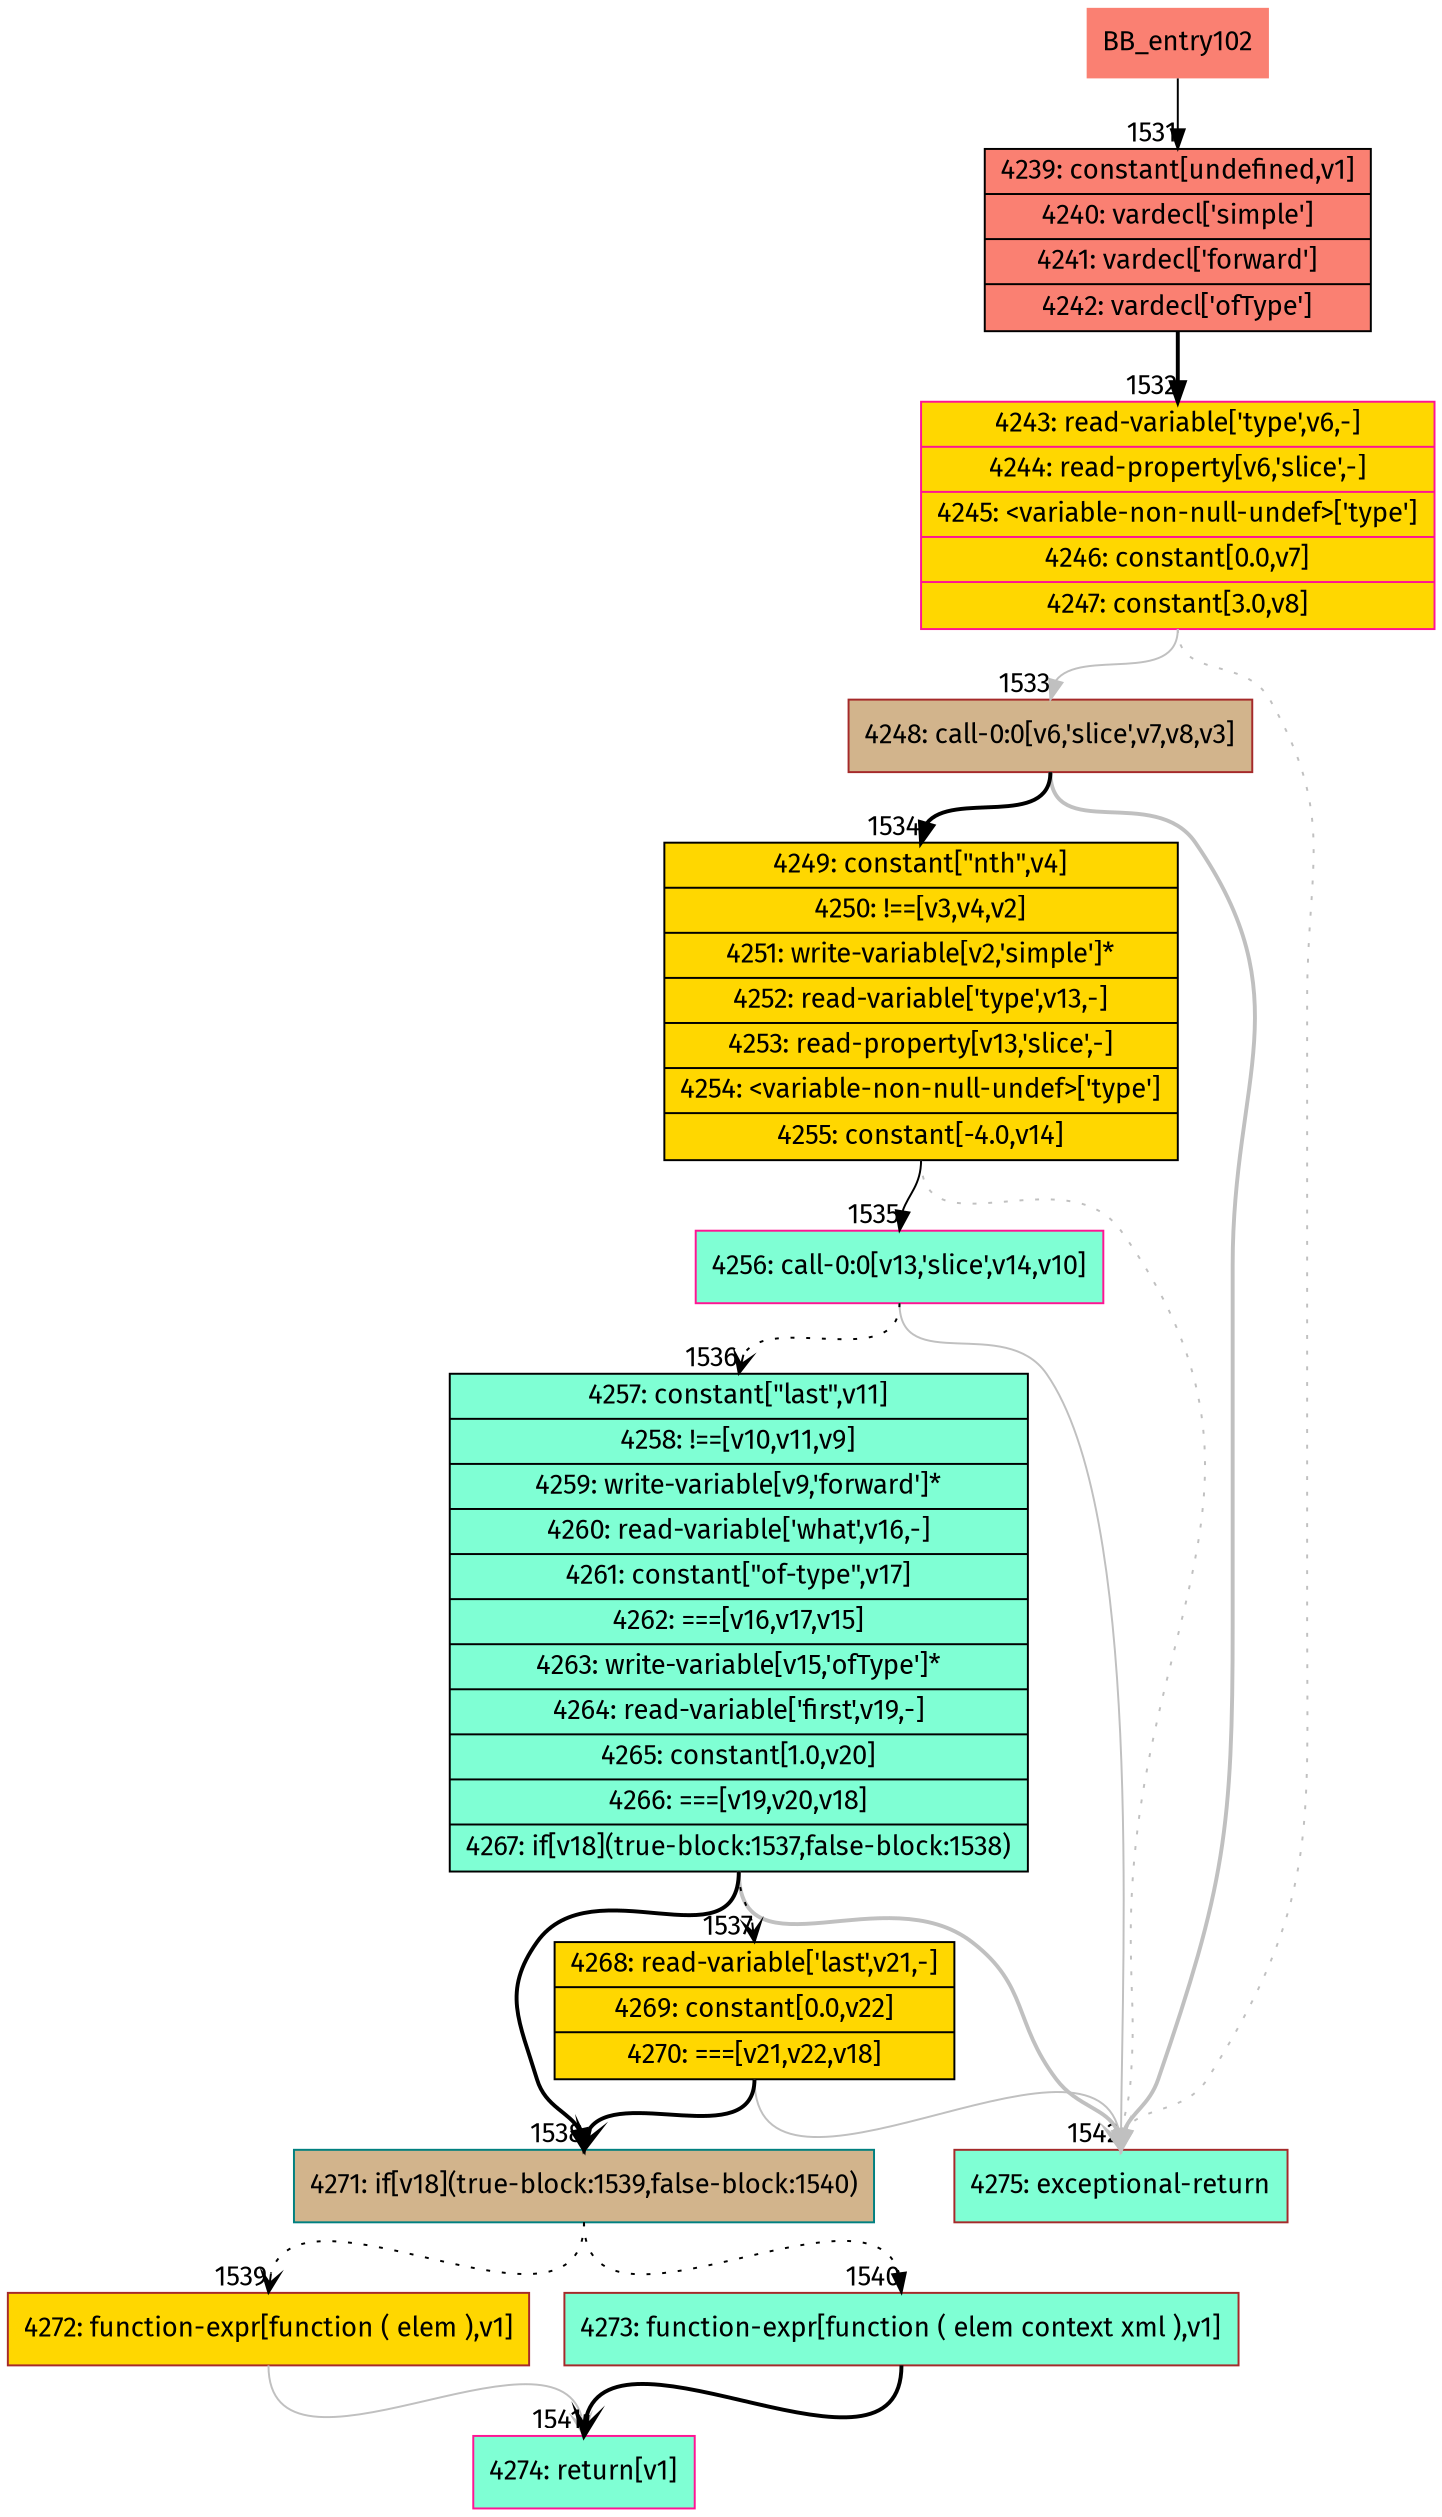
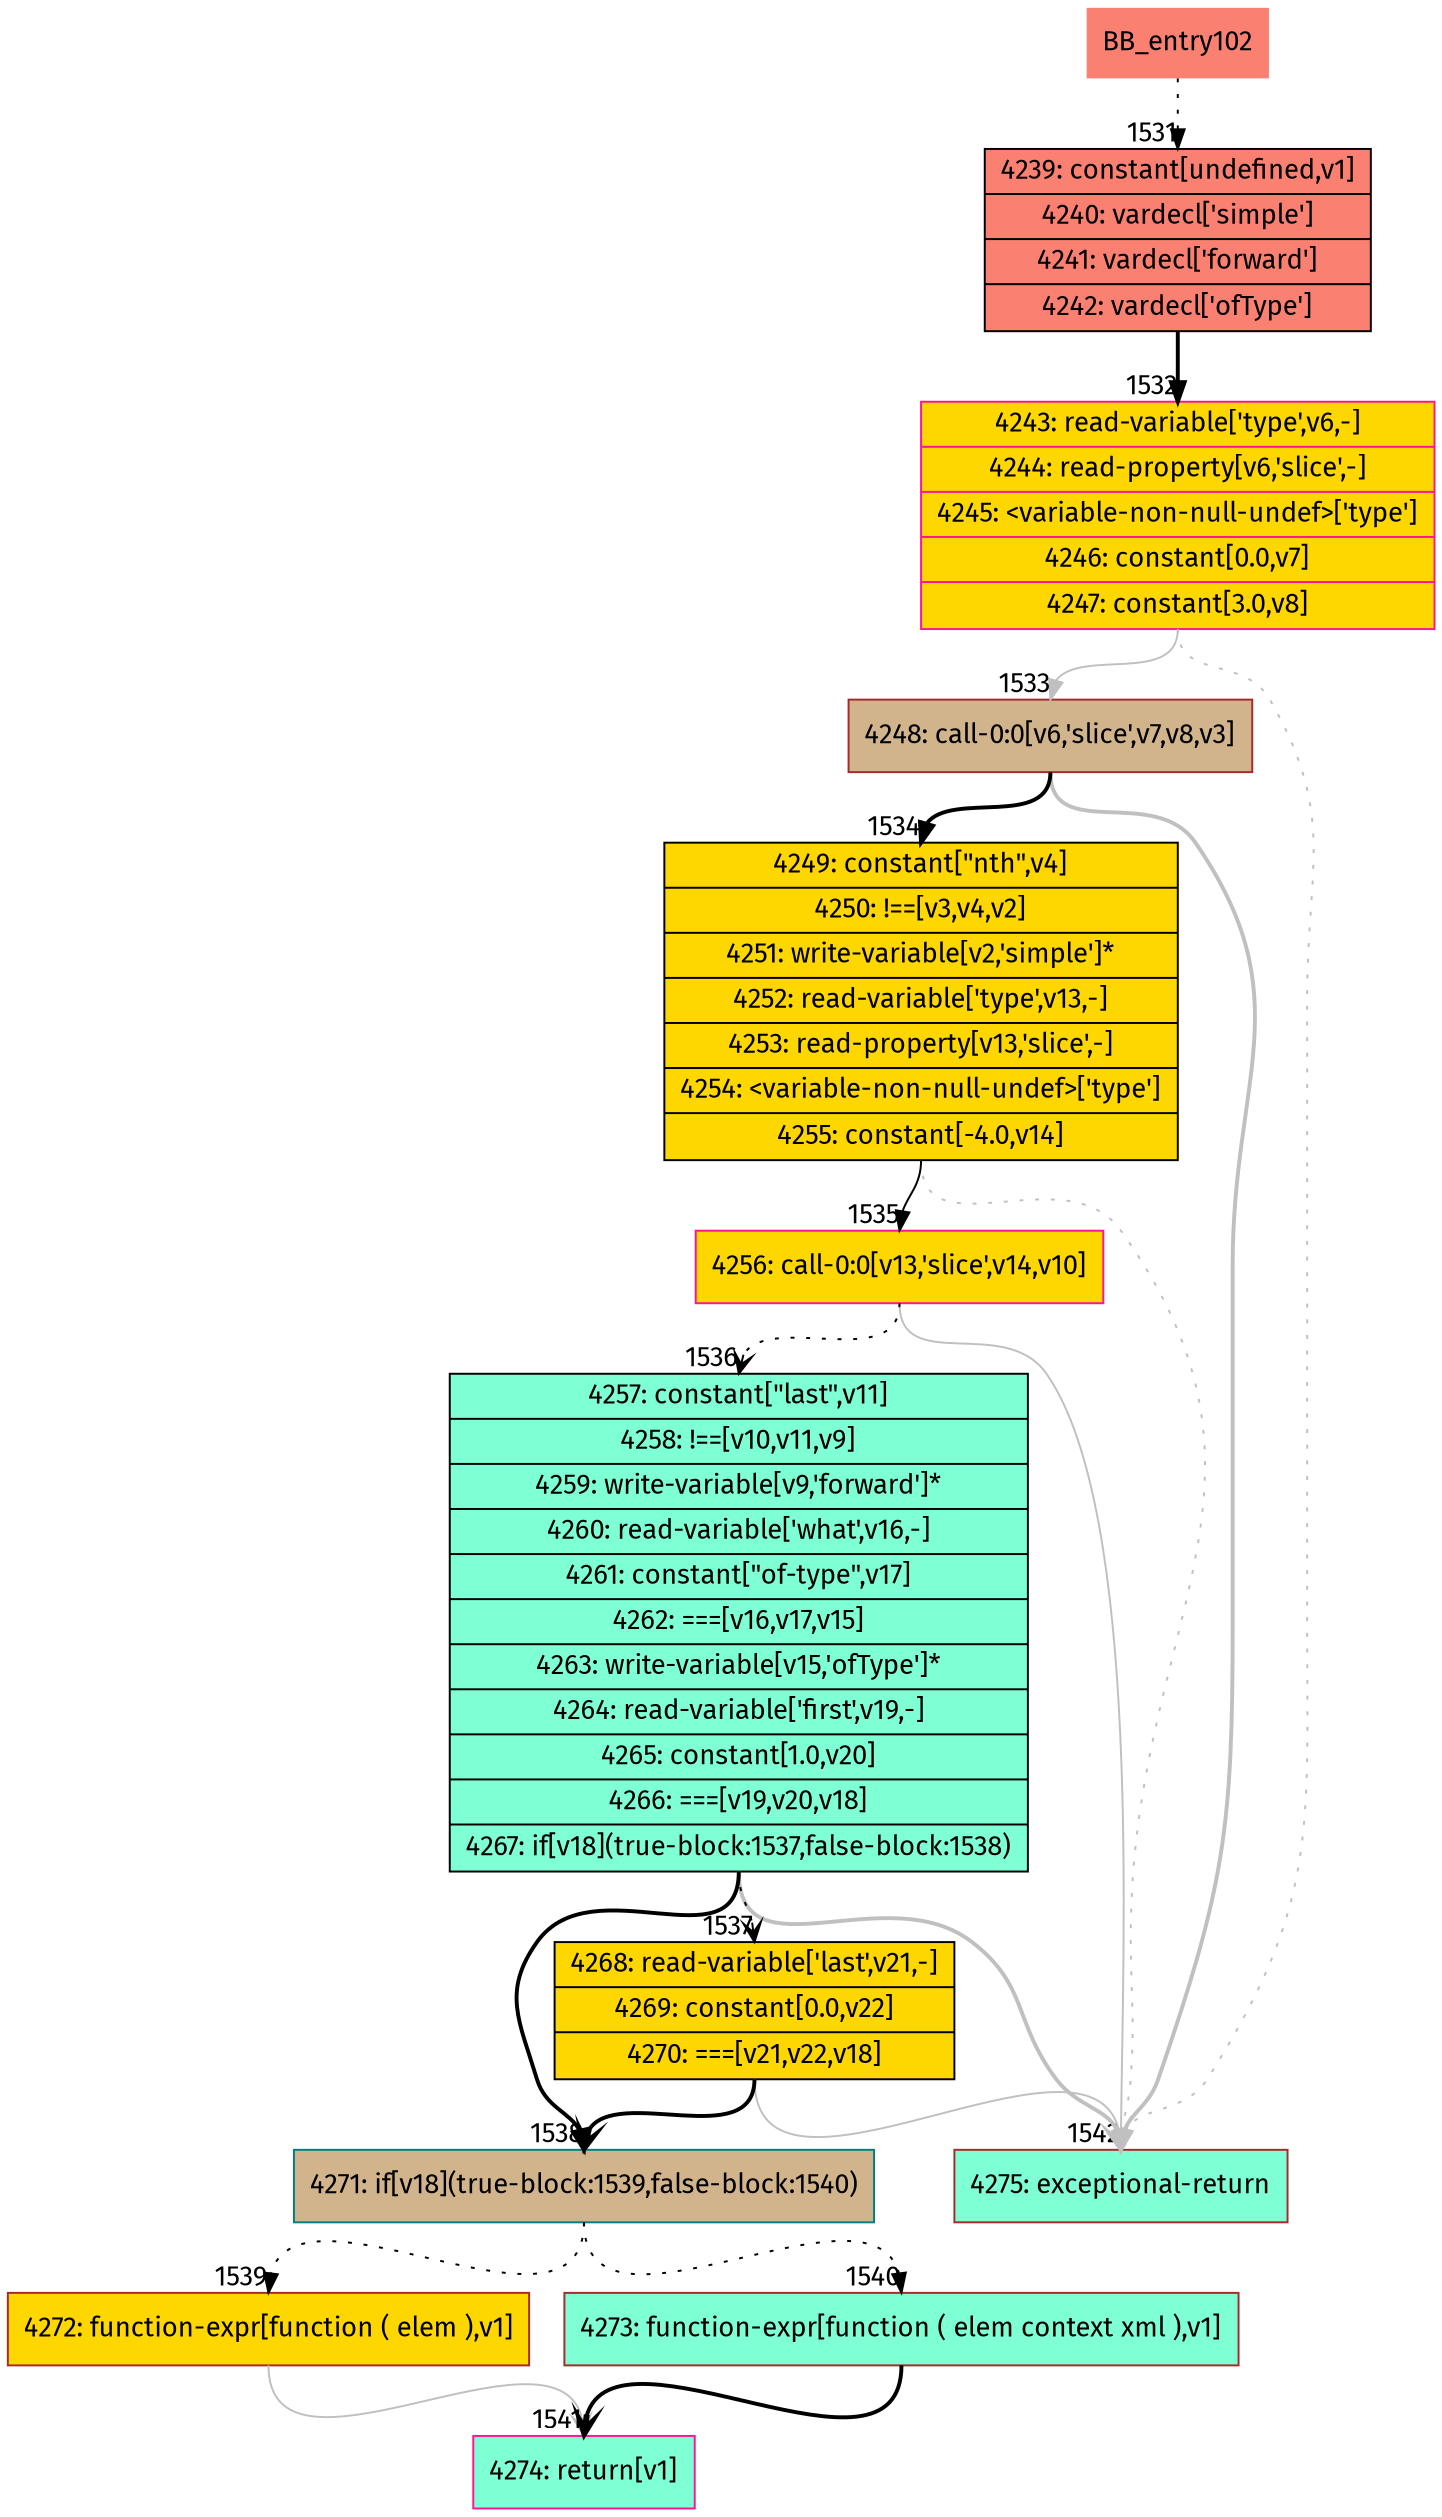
(1178, 104) -> (1178, 104)
(900, 1267) -> (900, 1267)
(436, 2260) -> (436, 2260)
